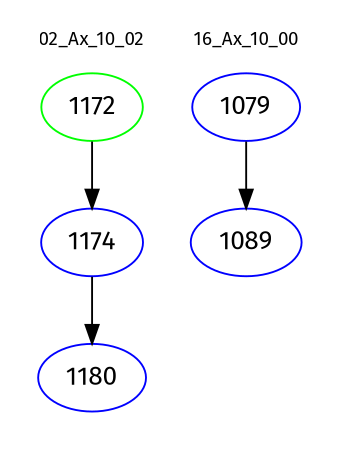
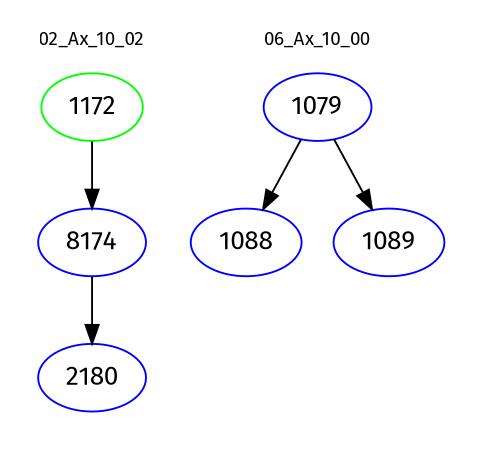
(246, 40) -> (318, 40)
(92, 242) -> (92, 242)
none -> (246, 242)
(92, 378) -> (92, 378)
